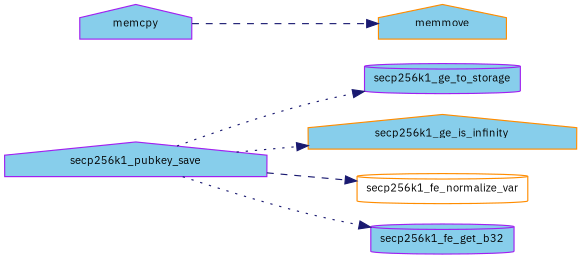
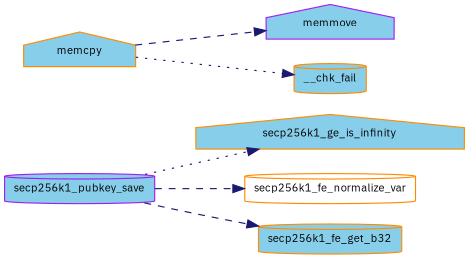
(136, 24) -> (80, 51)
(442, 24) -> (330, 24)
none -> (330, 79)
(442, 79) -> none
(136, 161) -> (80, 189)
(270, 204) -> (196, 214)
(442, 239) -> (330, 239)
